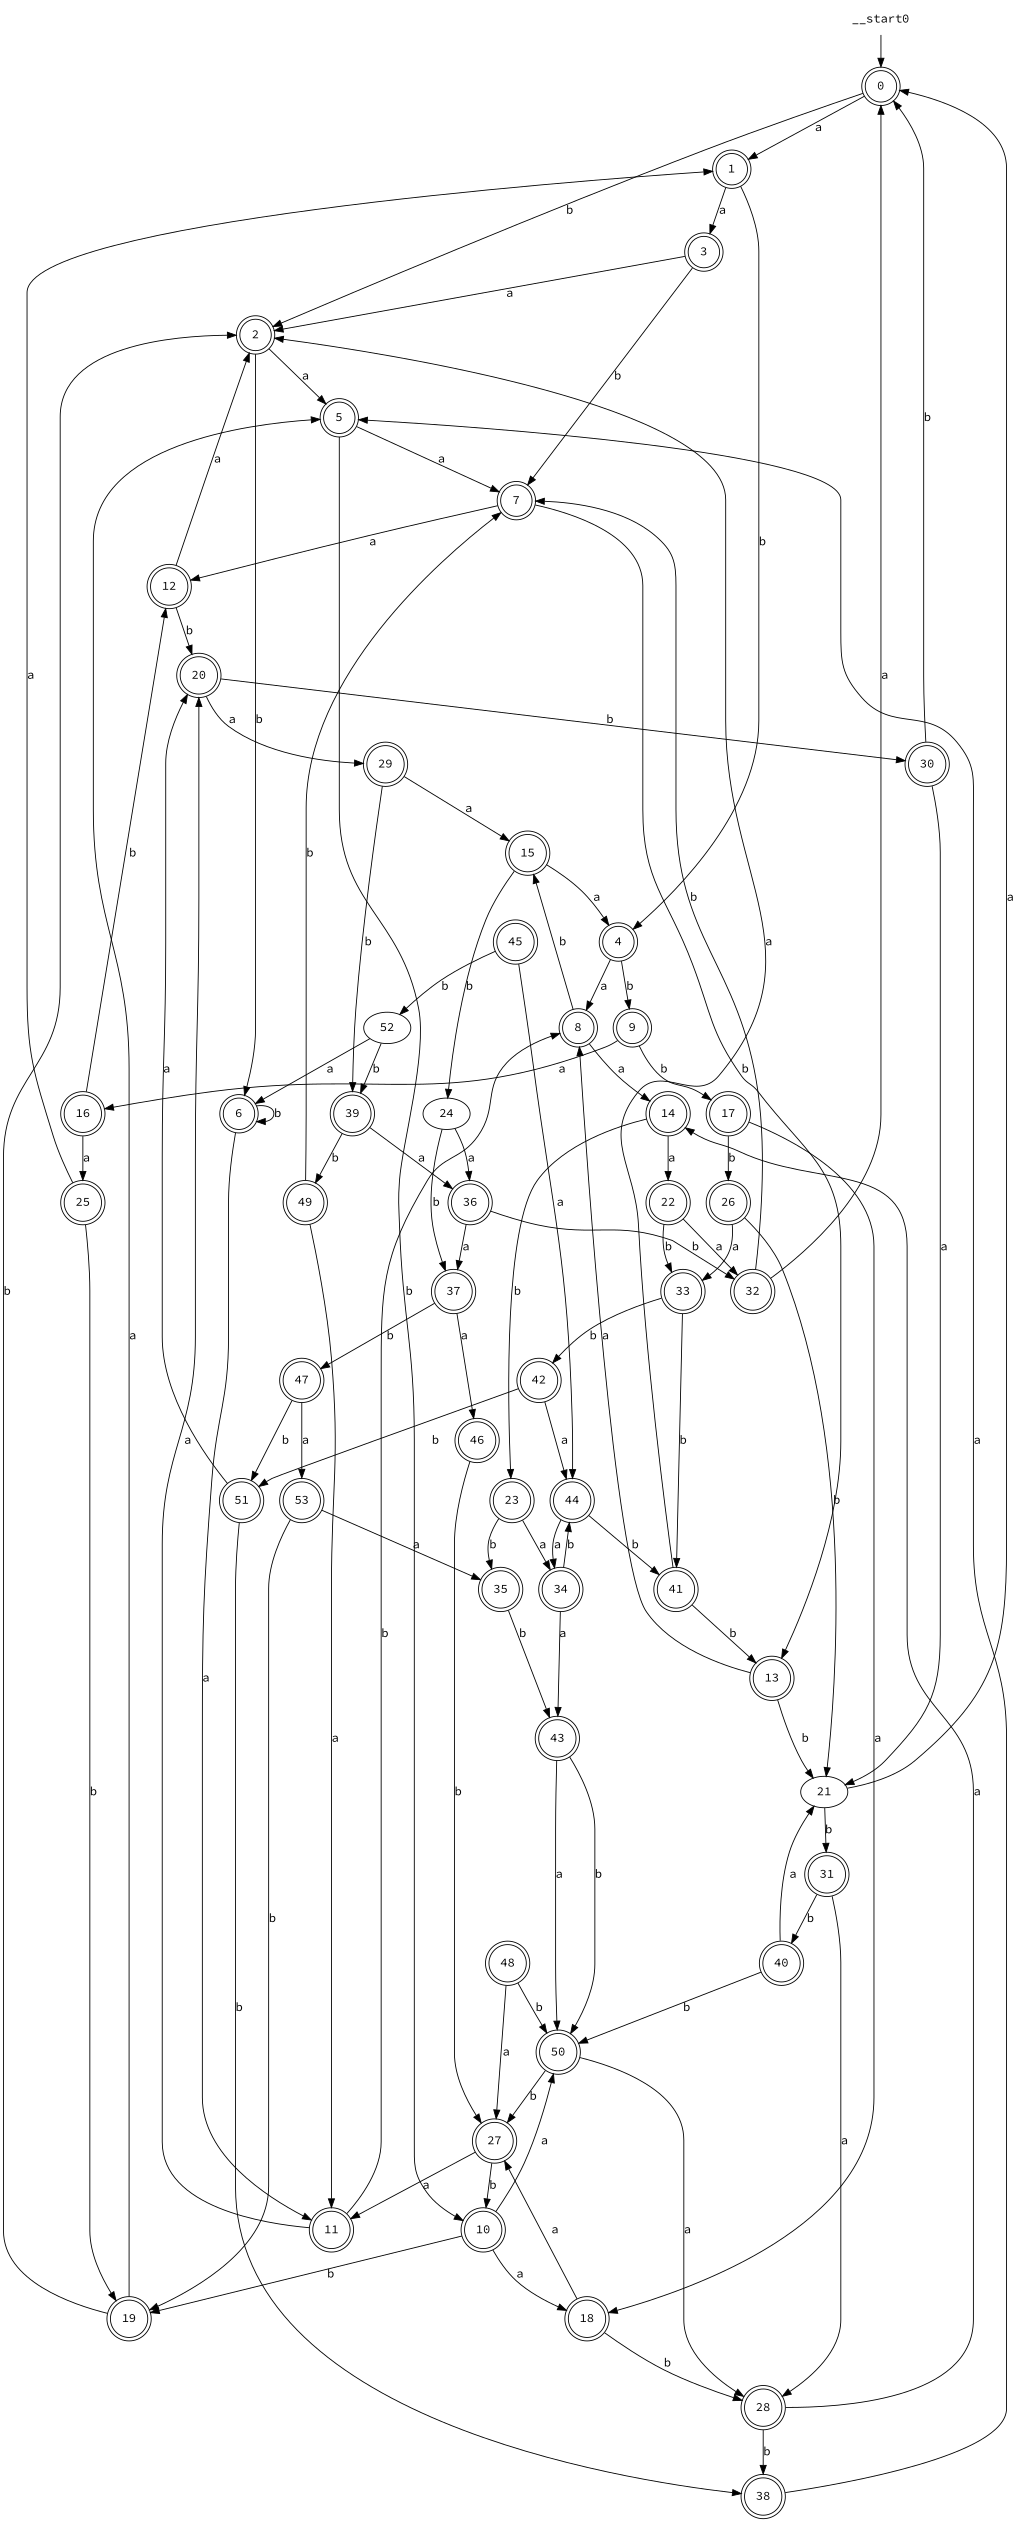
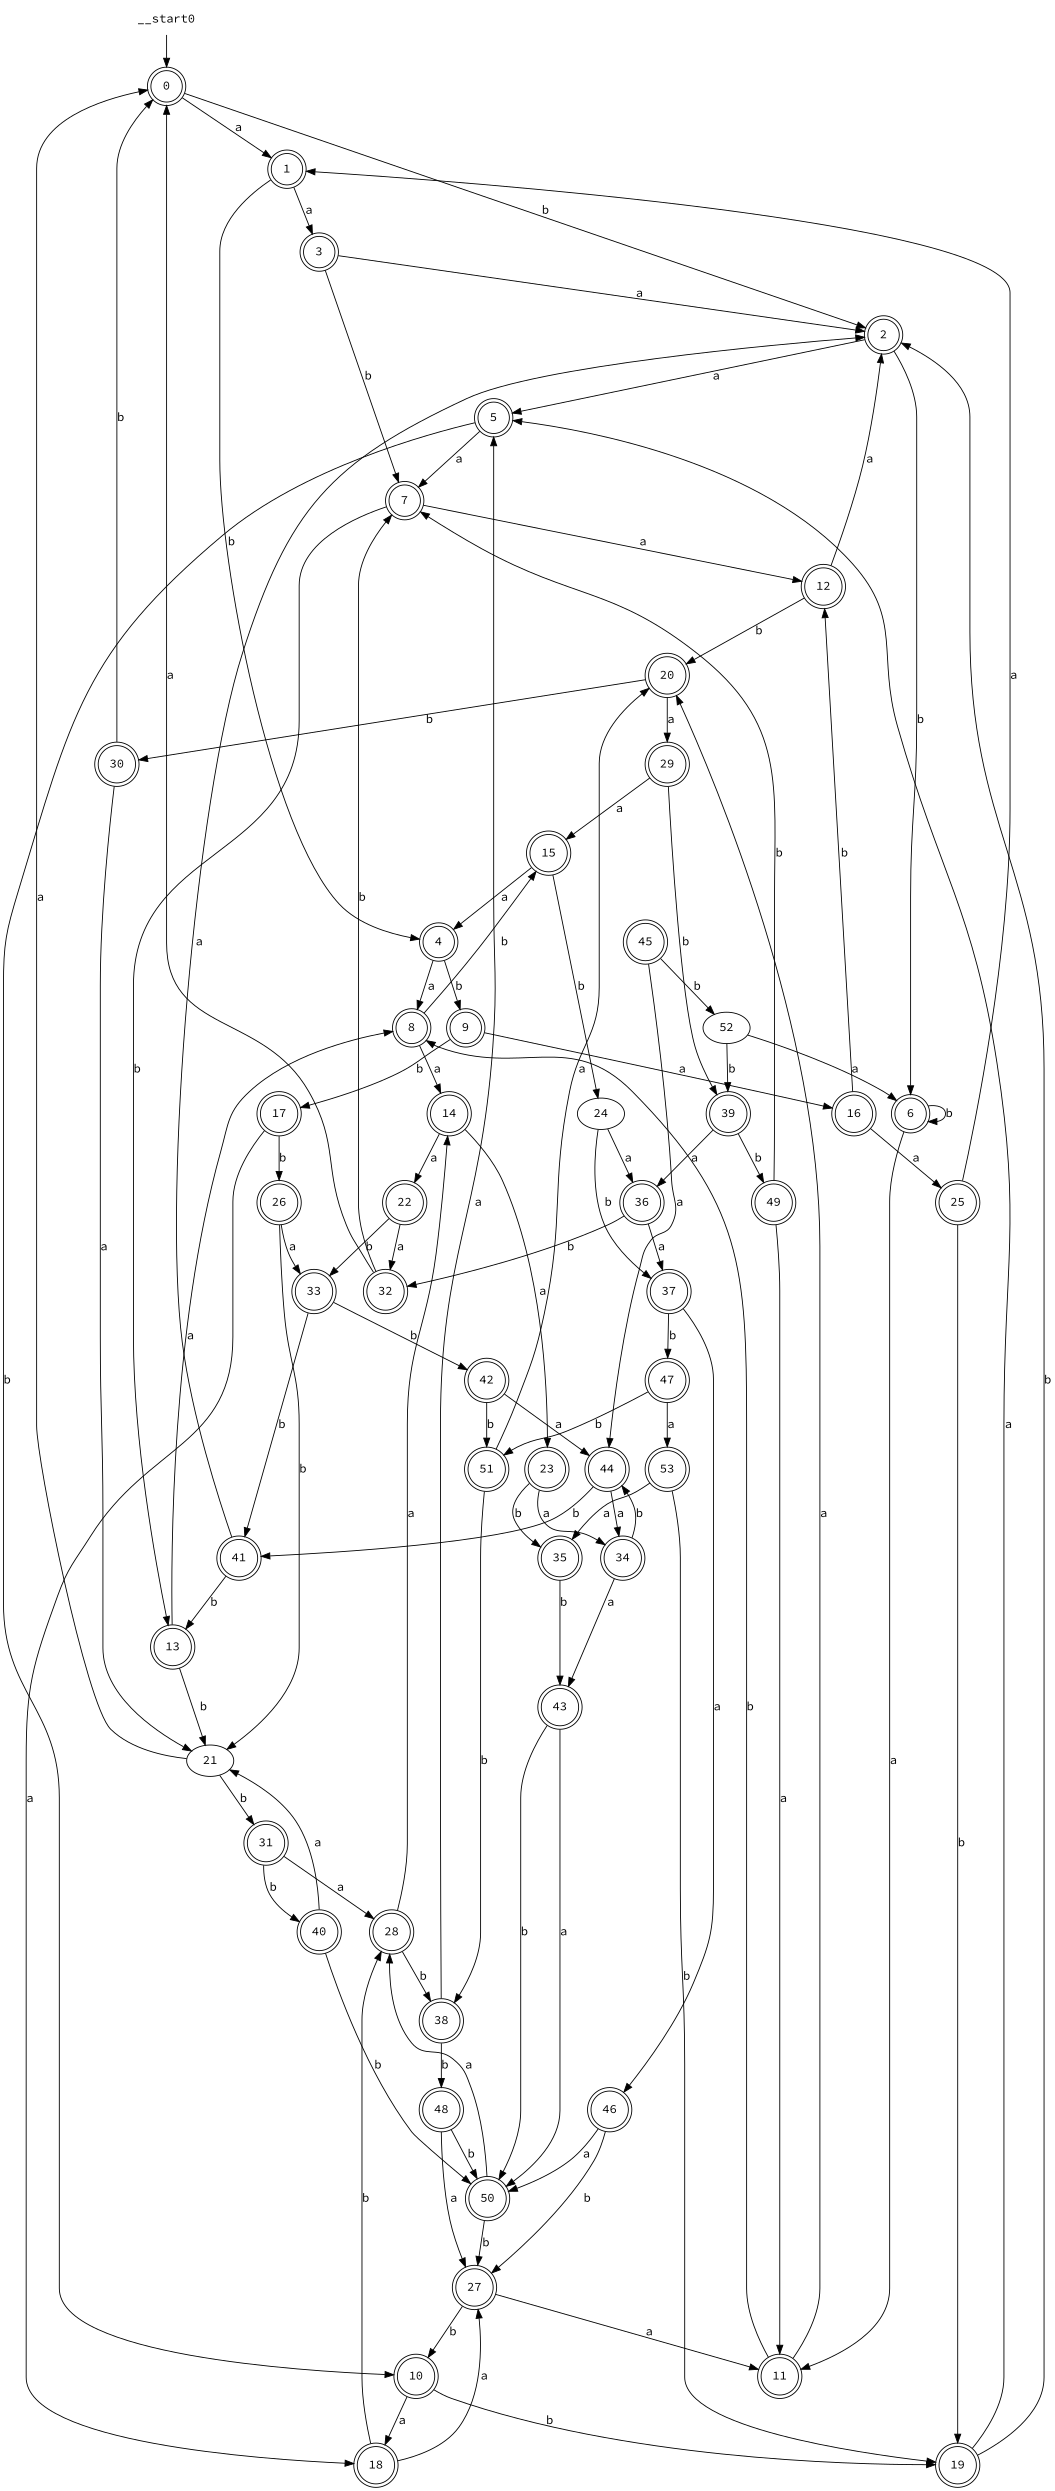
(518, 1291) -> (543, 1291)
none -> (441, 2061)
(530, 2150) -> (563, 2166)
